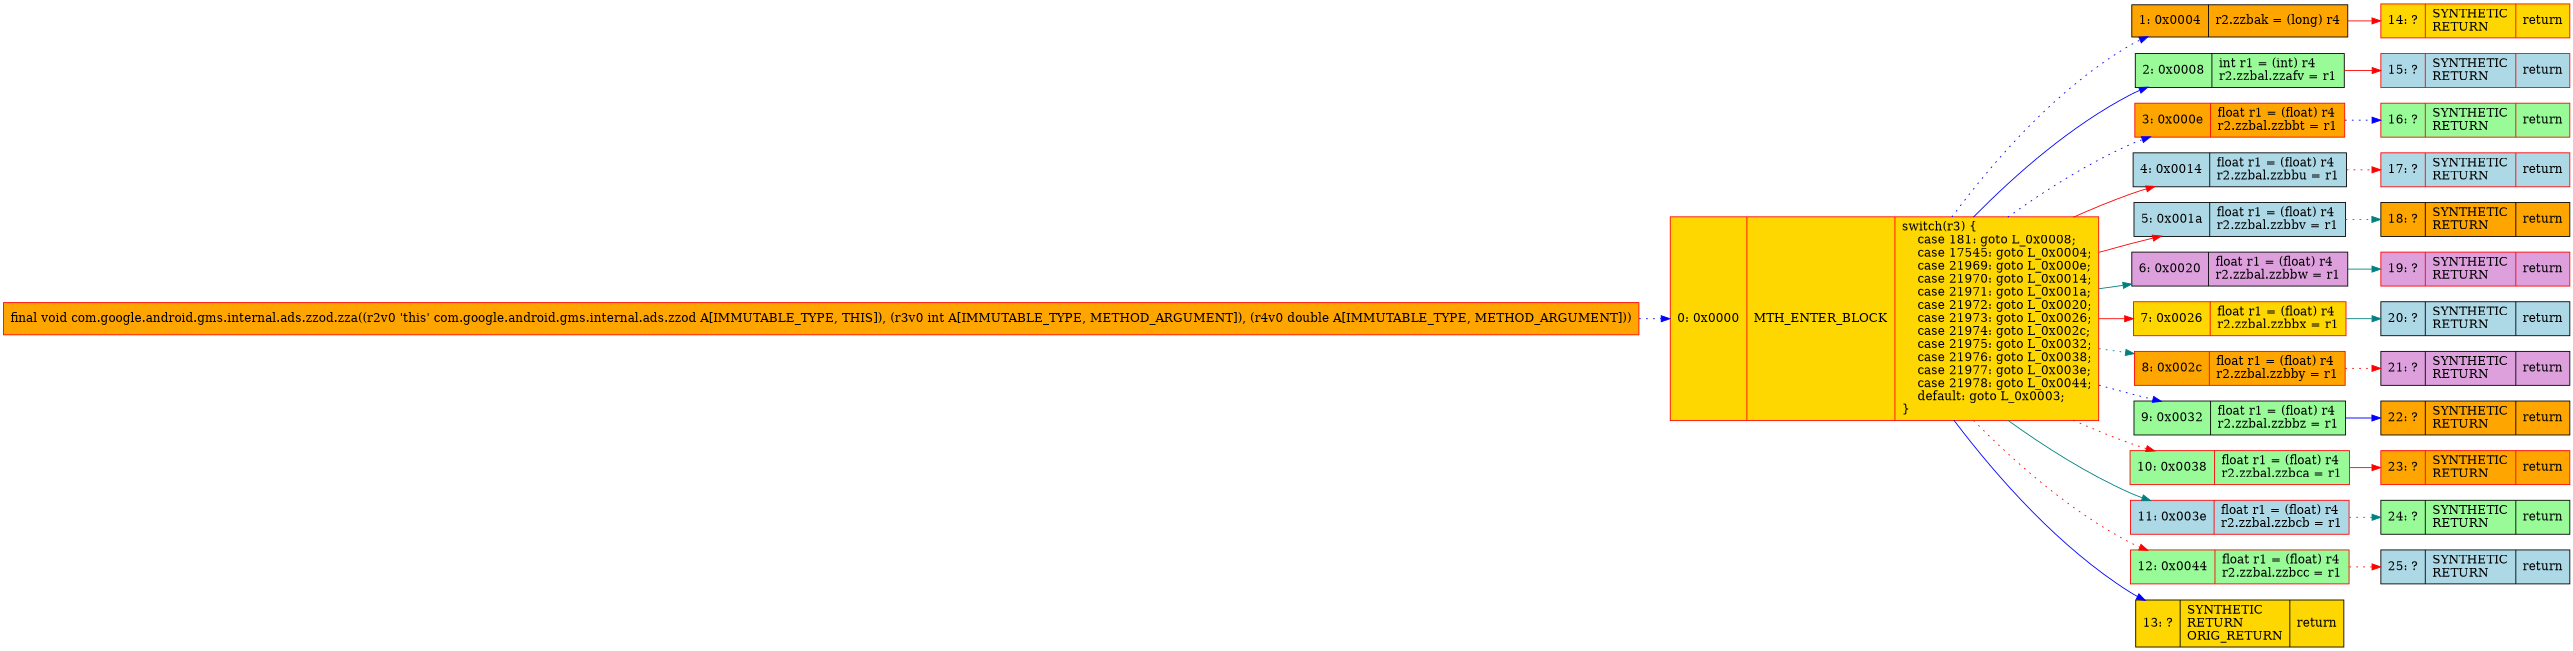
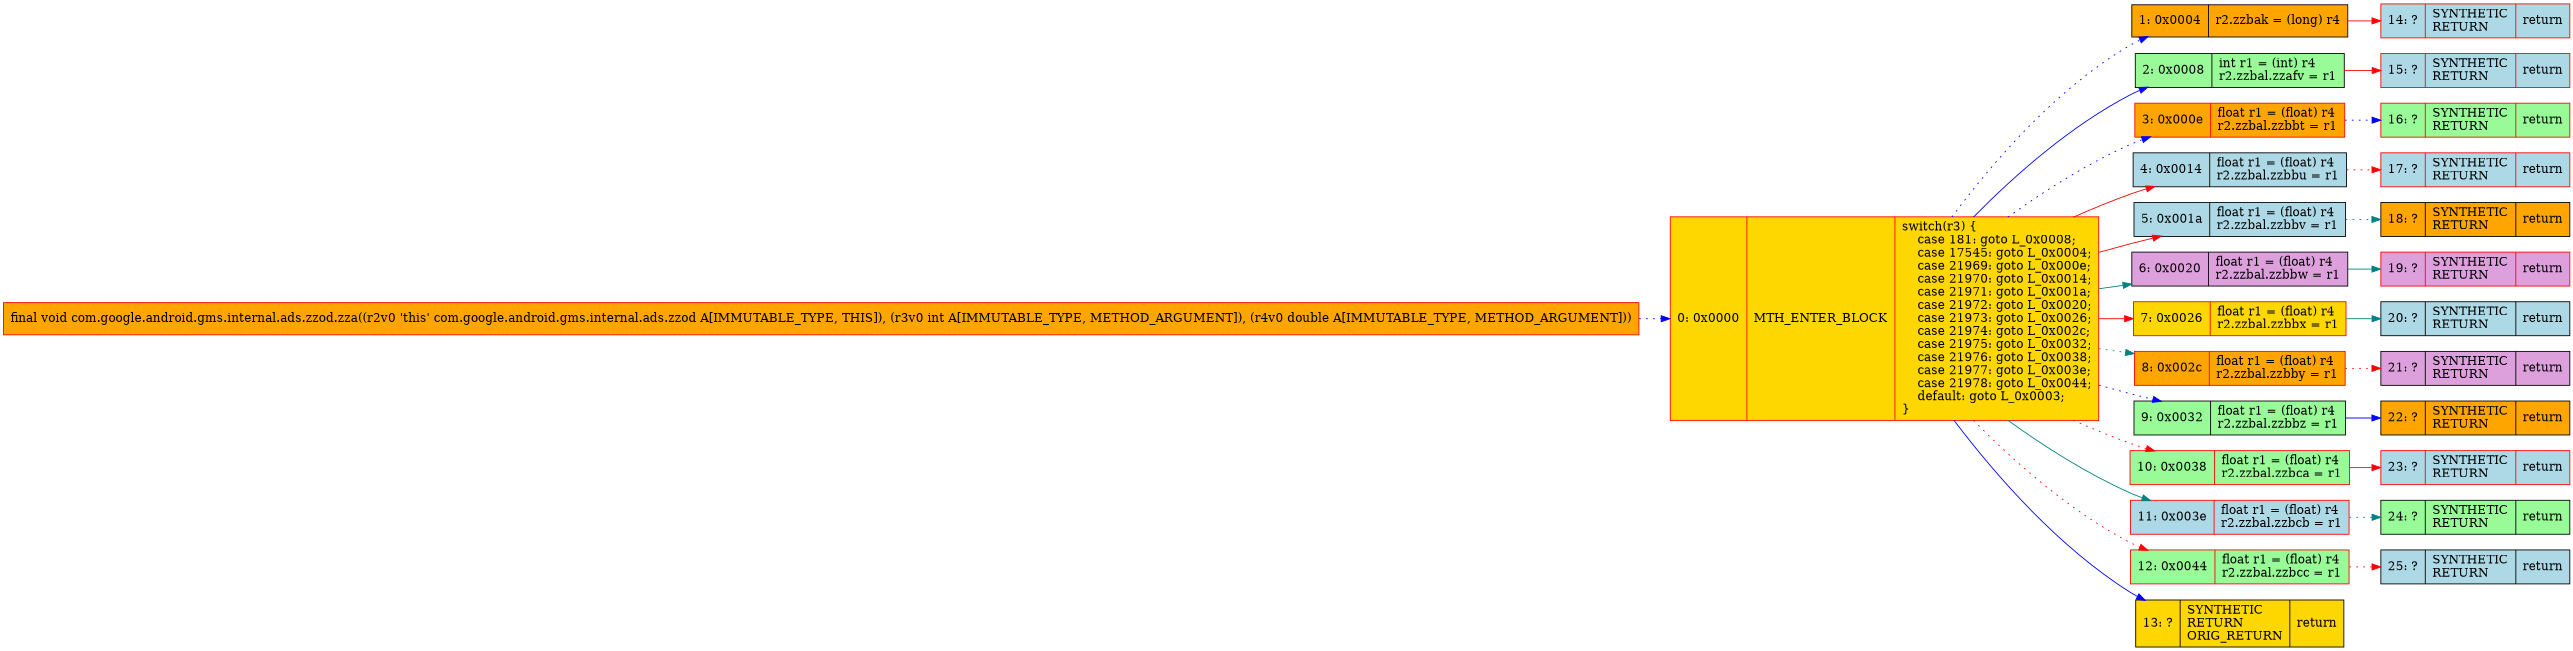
(2475, 21) -> (2475, 21)
(2475, 468) -> (2475, 468)
